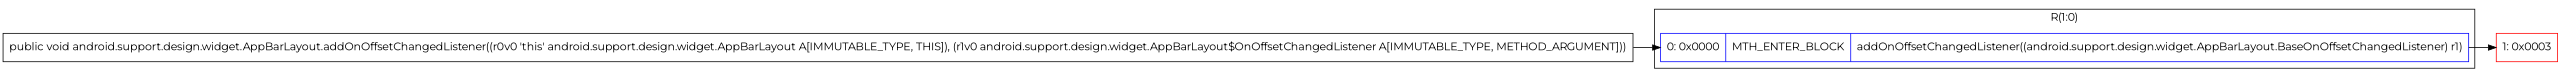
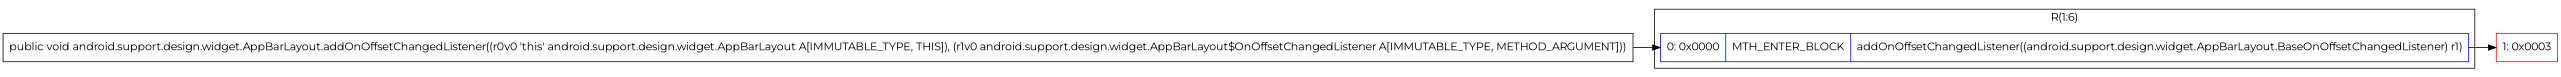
(2065, 18) -> (2065, 18)
